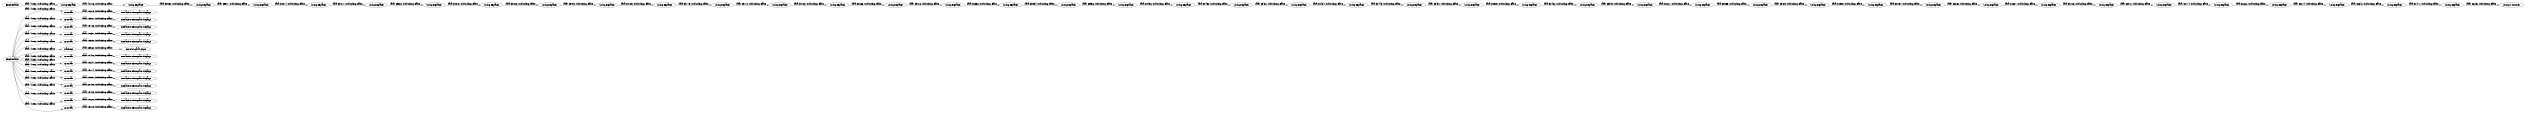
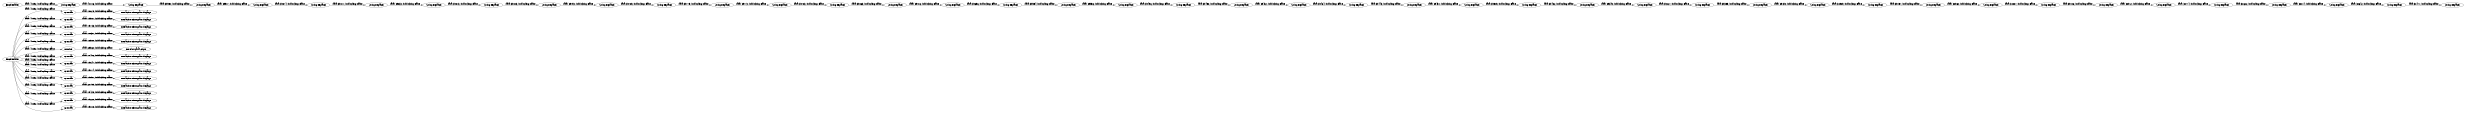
(2511, 5) -> none
(68, 49) -> (68, 49)
